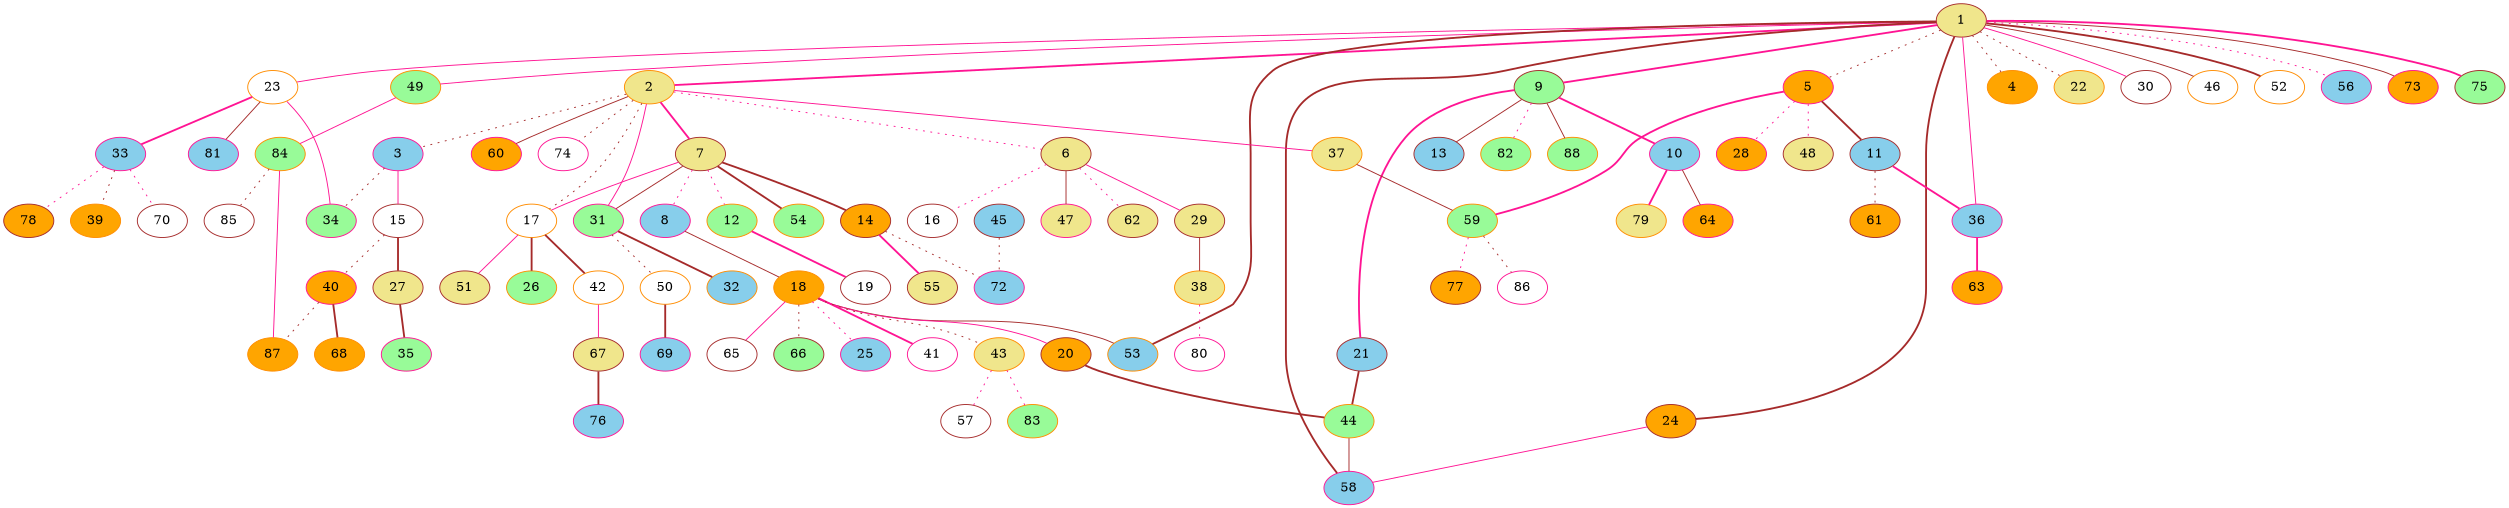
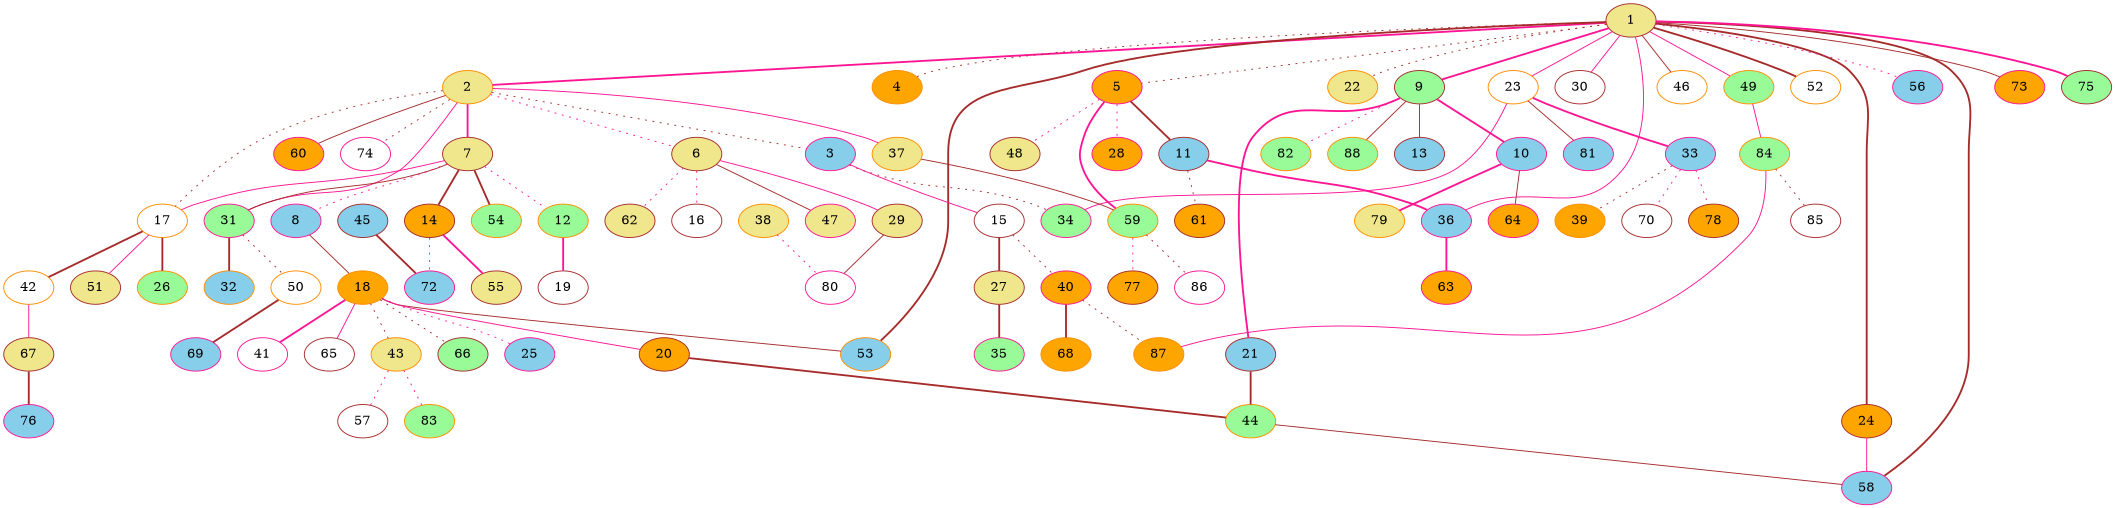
(932, 254) -> (430, 254)
(999, 254) -> (396, 254)
(1200, 254) -> (864, 254)
